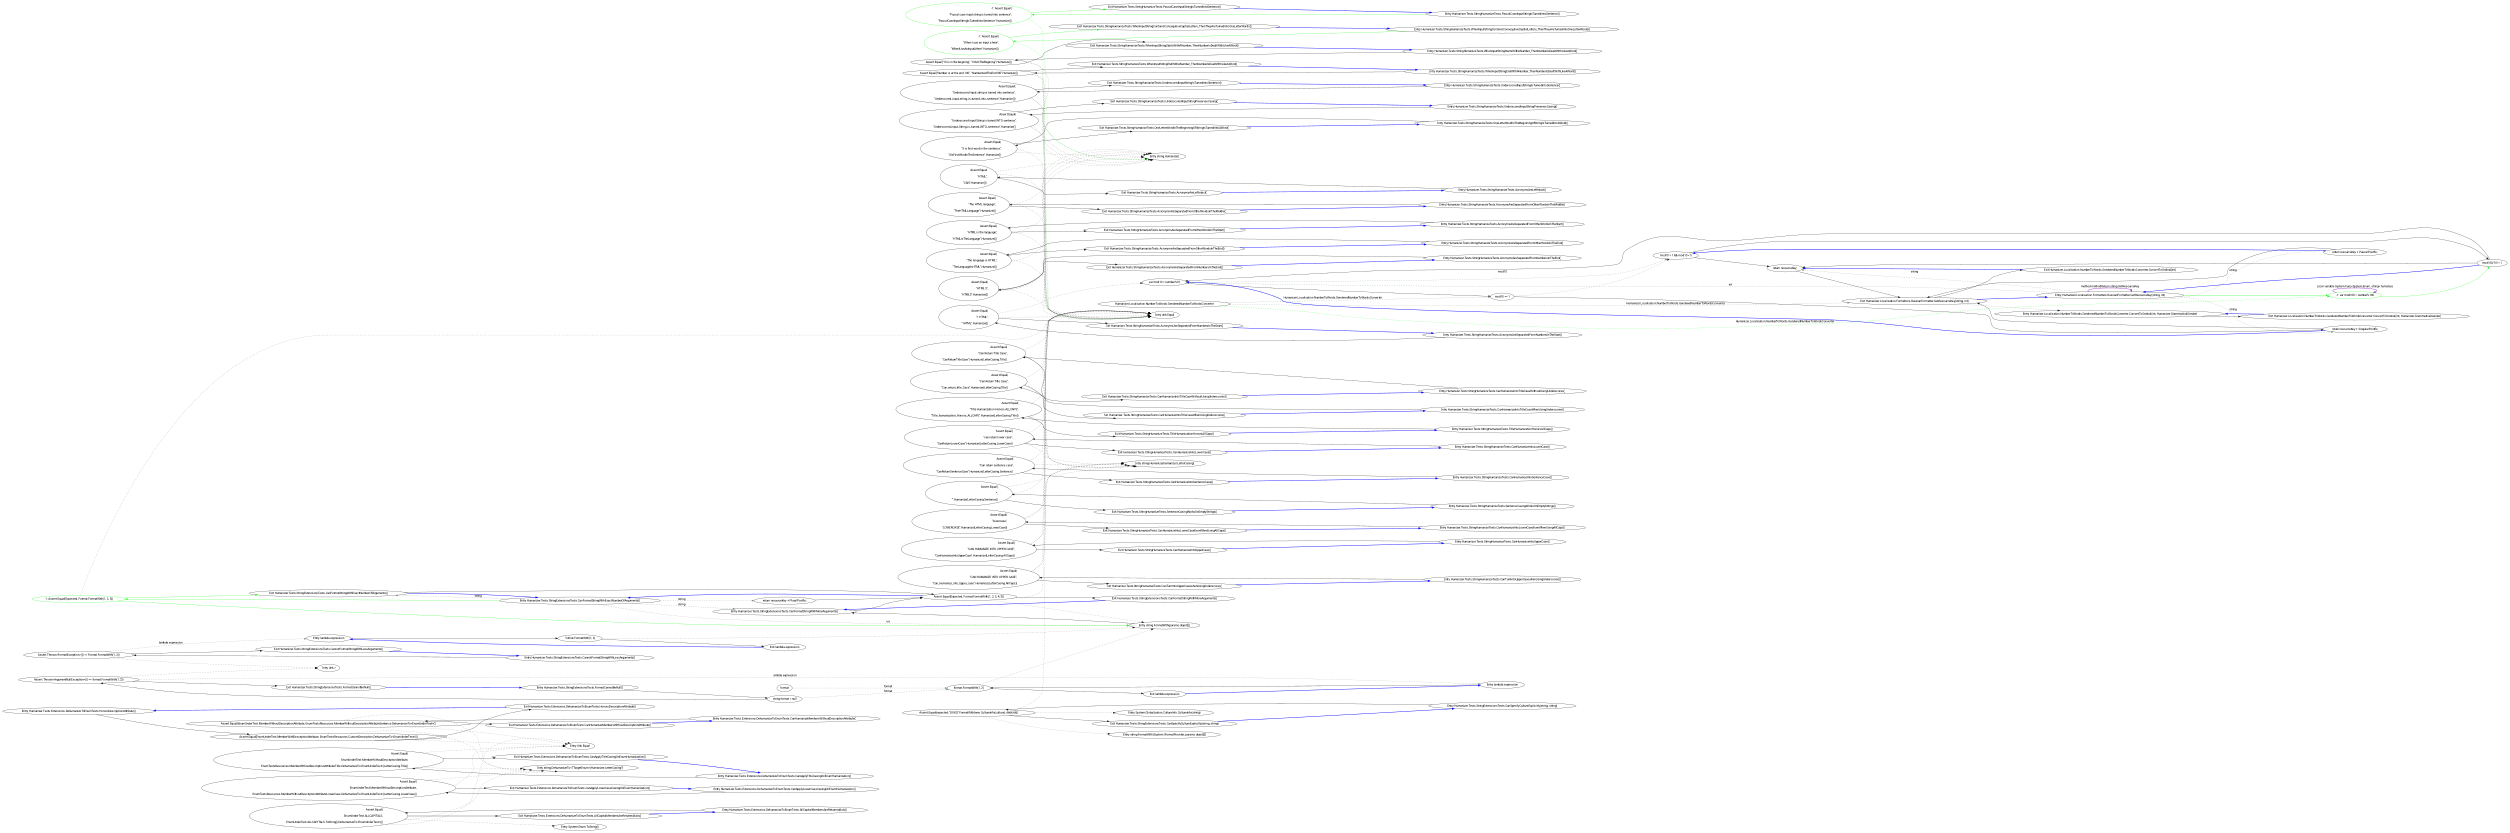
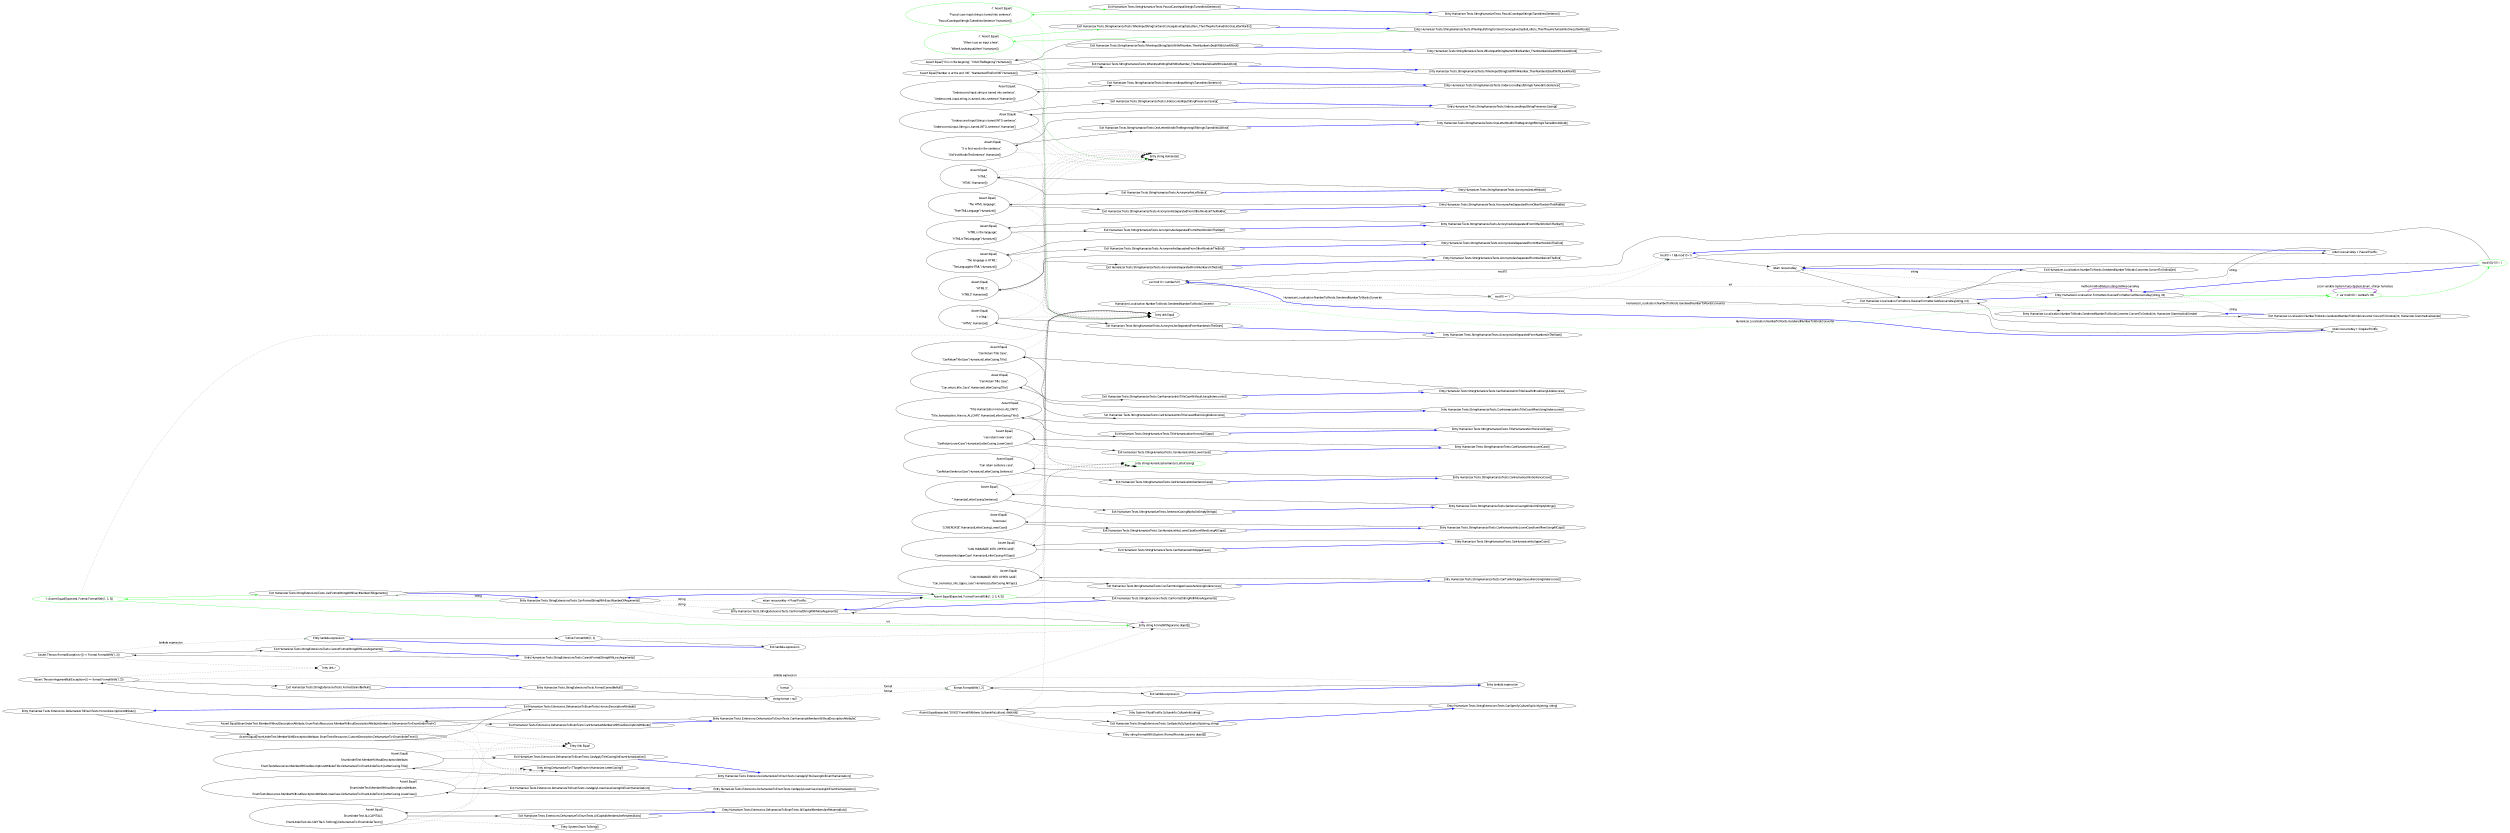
(969, 177) -> (969, 177)
(2090, 242) -> (2010, 253)
(2492, 263) -> (2492, 263)
(1068, 293) -> (1047, 192)
(1164, 464) -> (1164, 464)
(969, 597) -> (969, 597)
(1066, 611) -> (1066, 611)
(1164, 713) -> (1164, 713)
